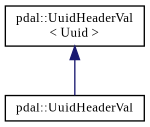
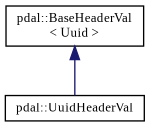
(75, 26) -> (75, 26)
